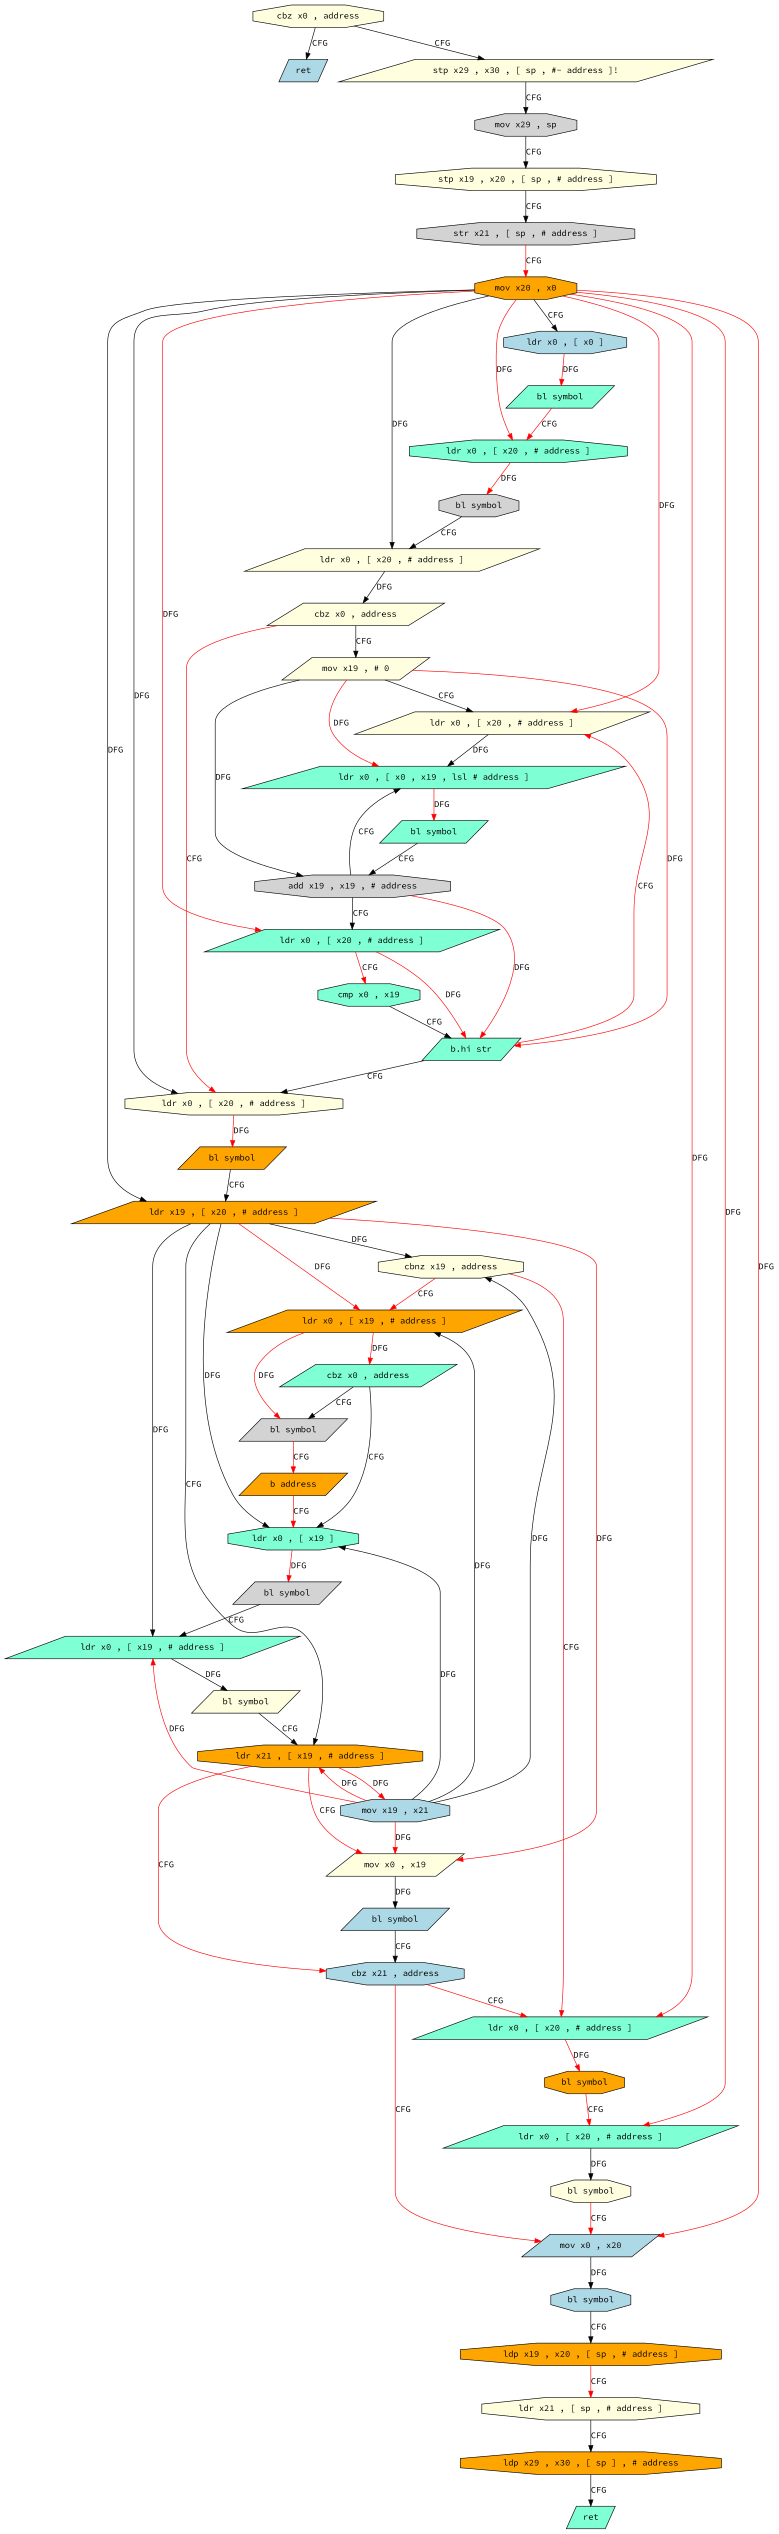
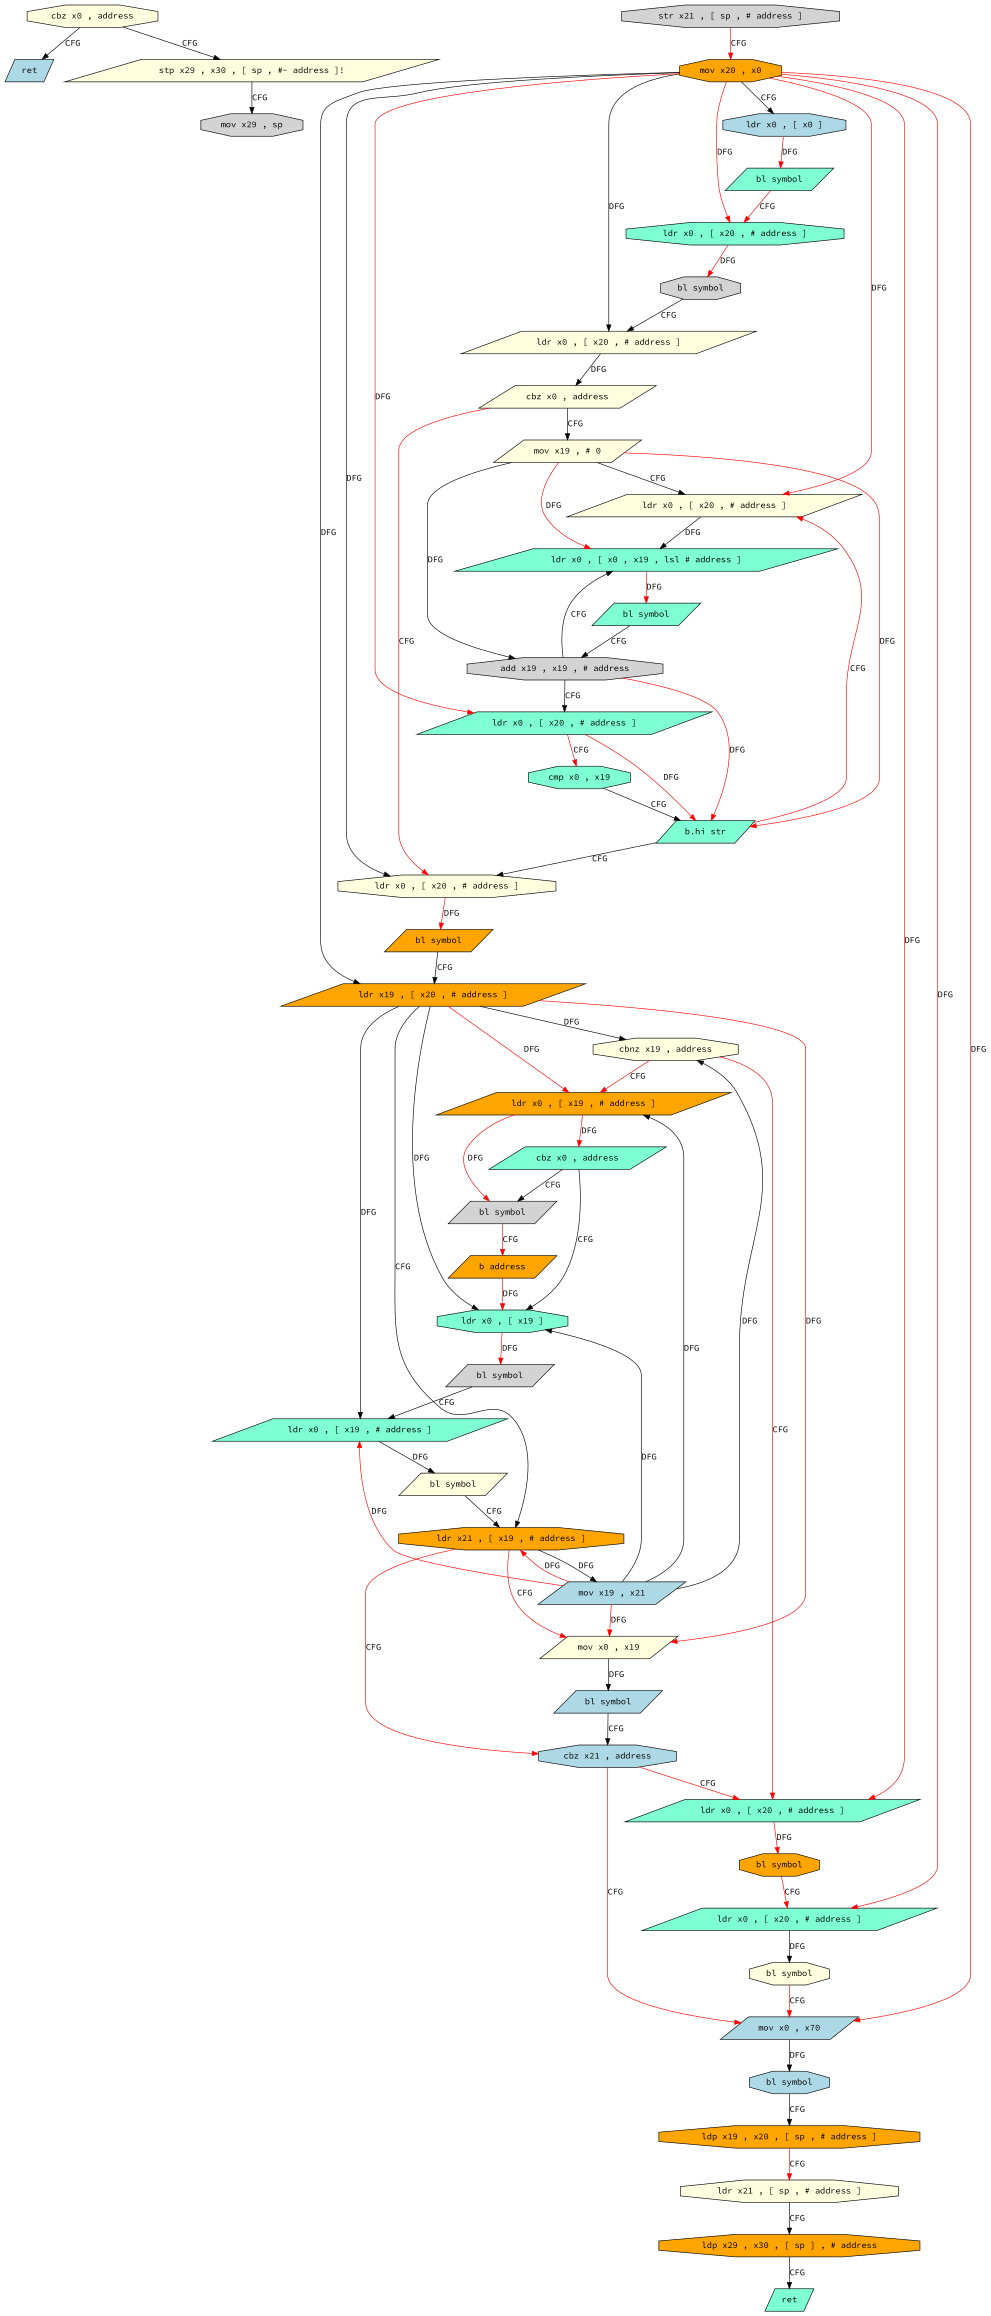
(526, 179) -> none
(301, 1512) -> (510, 1294)
(361, 1779) -> (566, 1563)
(395, 1811) -> (612, 1593)
(591, 2246) -> (789, 2028)
